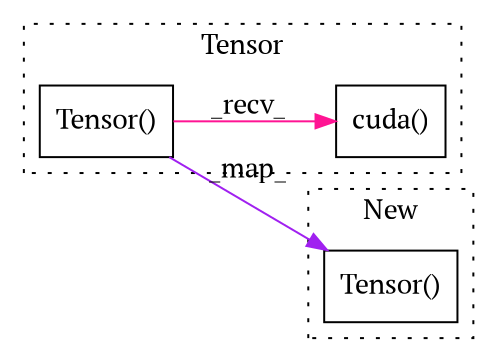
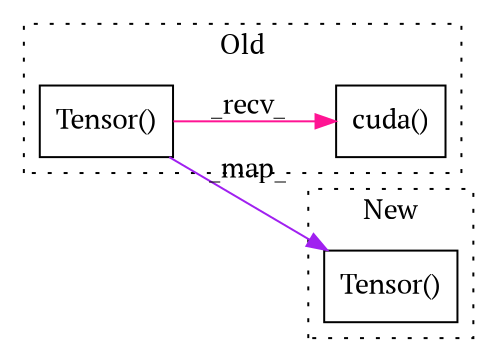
(243, 47) -> (243, 47)
